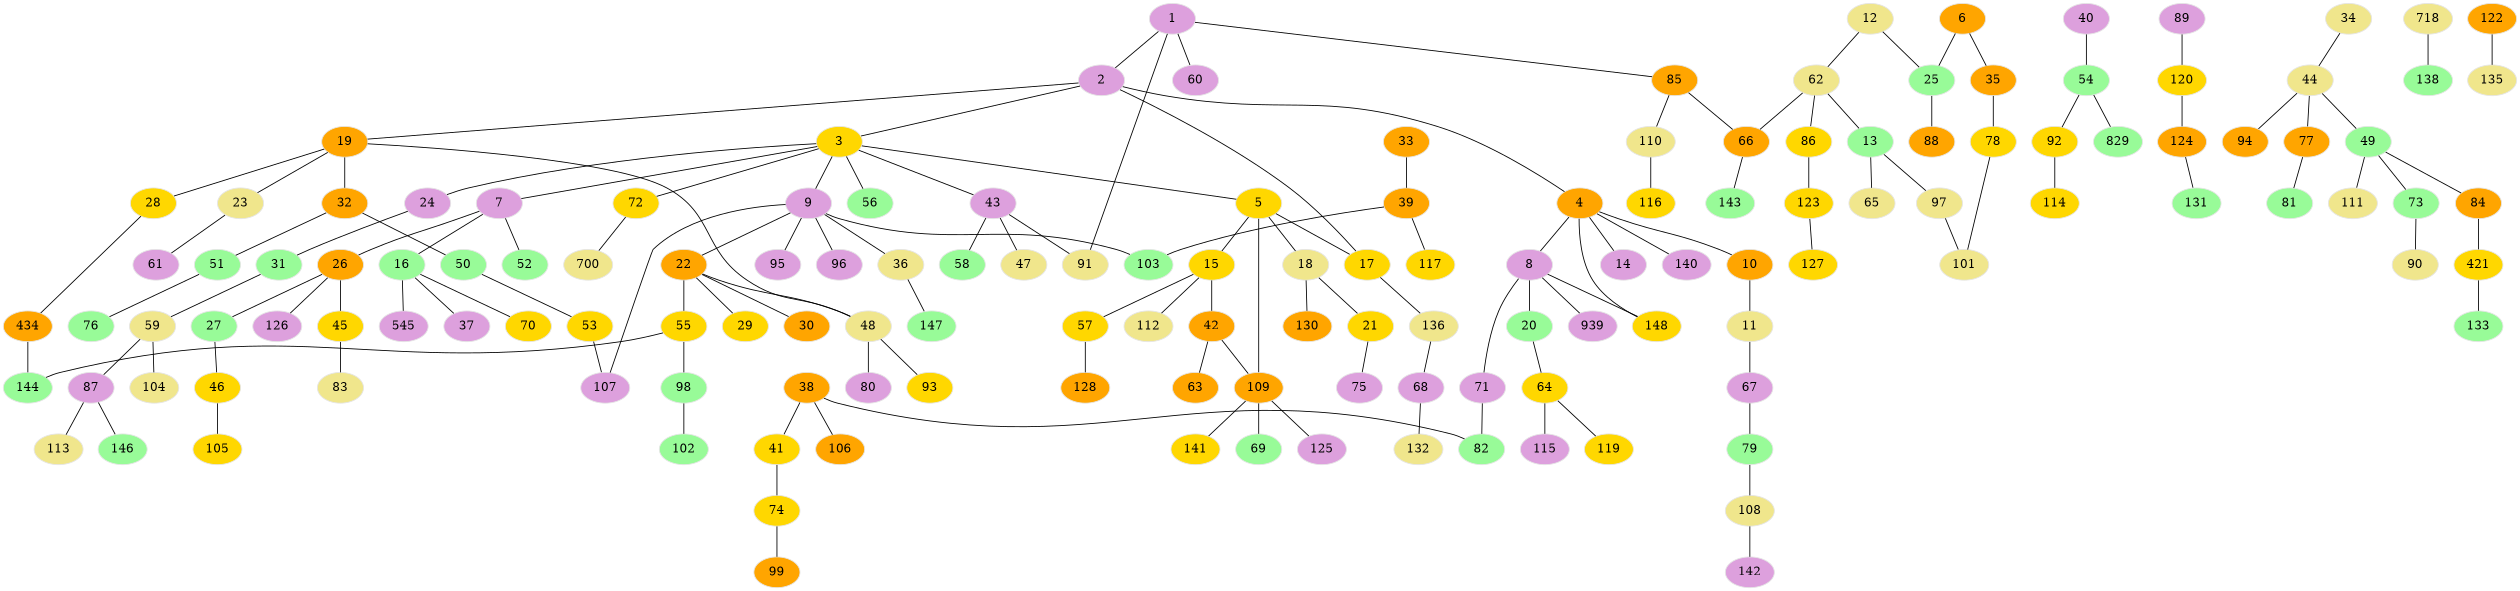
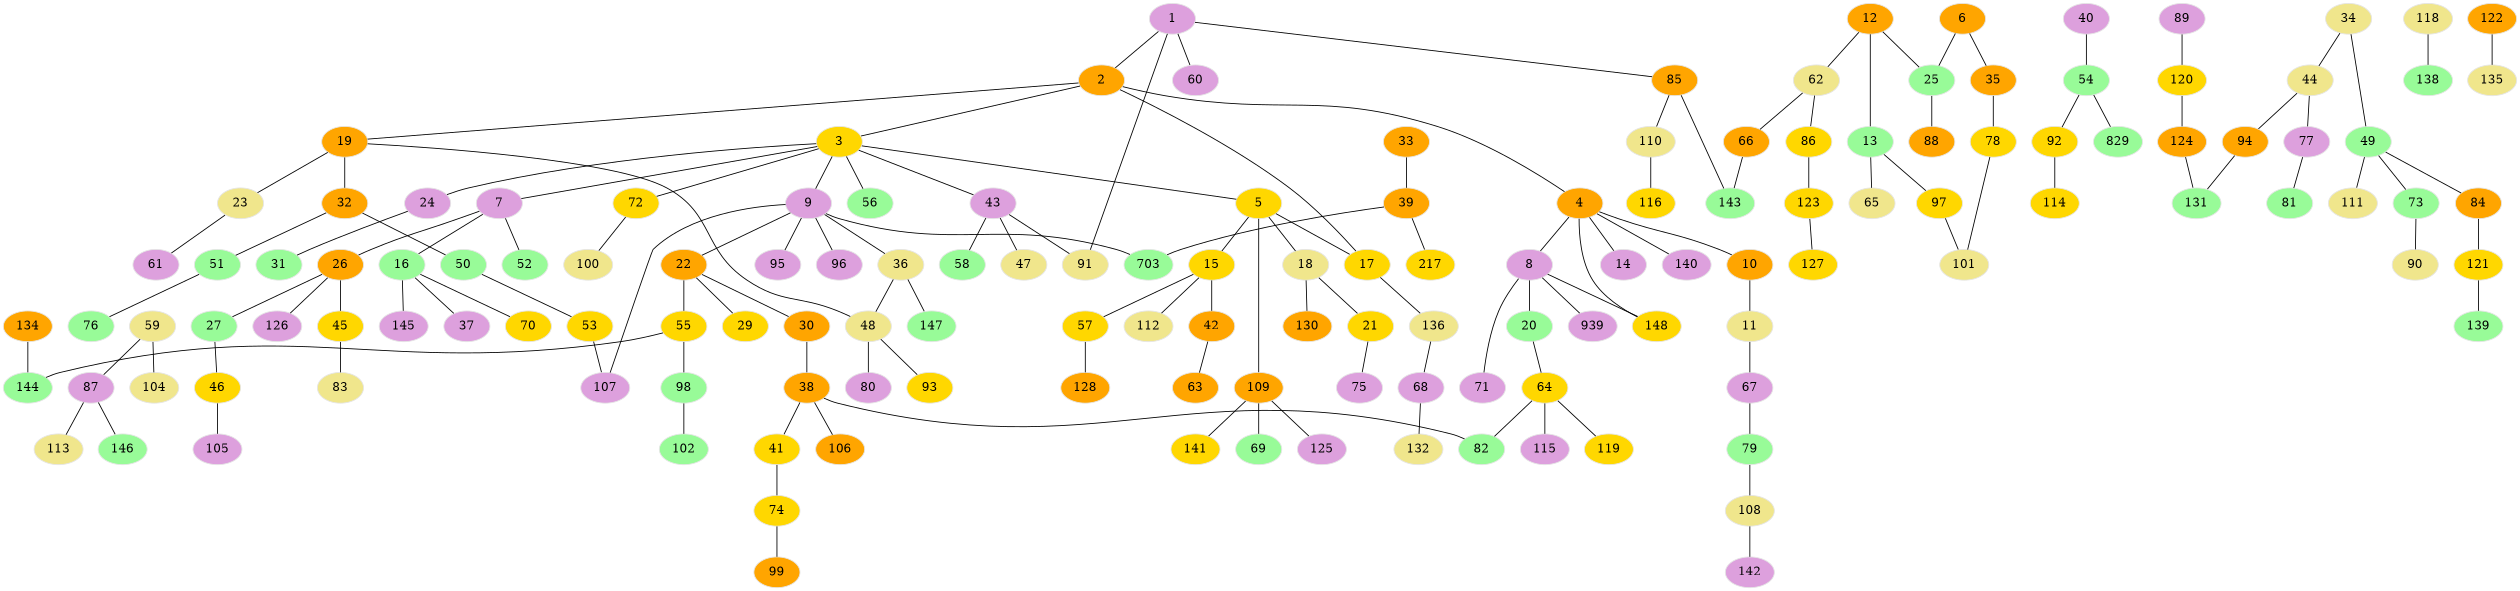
(1870, 19) -> (1870, 19)
(2428, 19) -> (2428, 19)
(1102, 80) -> (1102, 80)
(1711, 111) -> (1702, 142)
(1843, 111) -> (1870, 80)
(2339, 111) -> (2358, 80)
(2307, 142) -> (2307, 142)
none -> (2221, 172)
(153, 203) -> none
(1939, 203) -> (1939, 203)
(588, 265) -> (588, 265)
(1149, 265) -> (1149, 265)
(1430, 265) -> (1430, 265)
(2478, 265) -> (2478, 265)
(750, 289) -> (885, 296)
(216, 296) -> none
(28, 326) -> (28, 326)
(404, 326) -> (404, 326)
(2478, 326) -> (2478, 326)
none -> (807, 357)
(1235, 357) -> none
(1482, 419) -> (1513, 419)
(217, 449) -> (217, 449)
